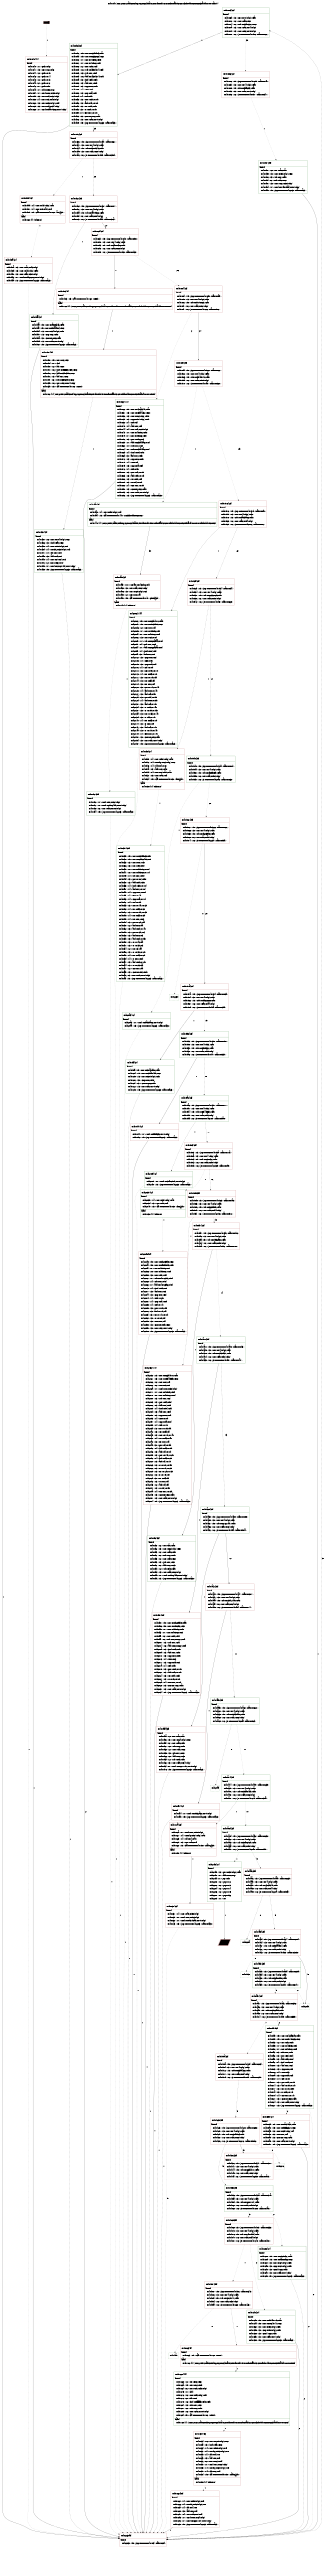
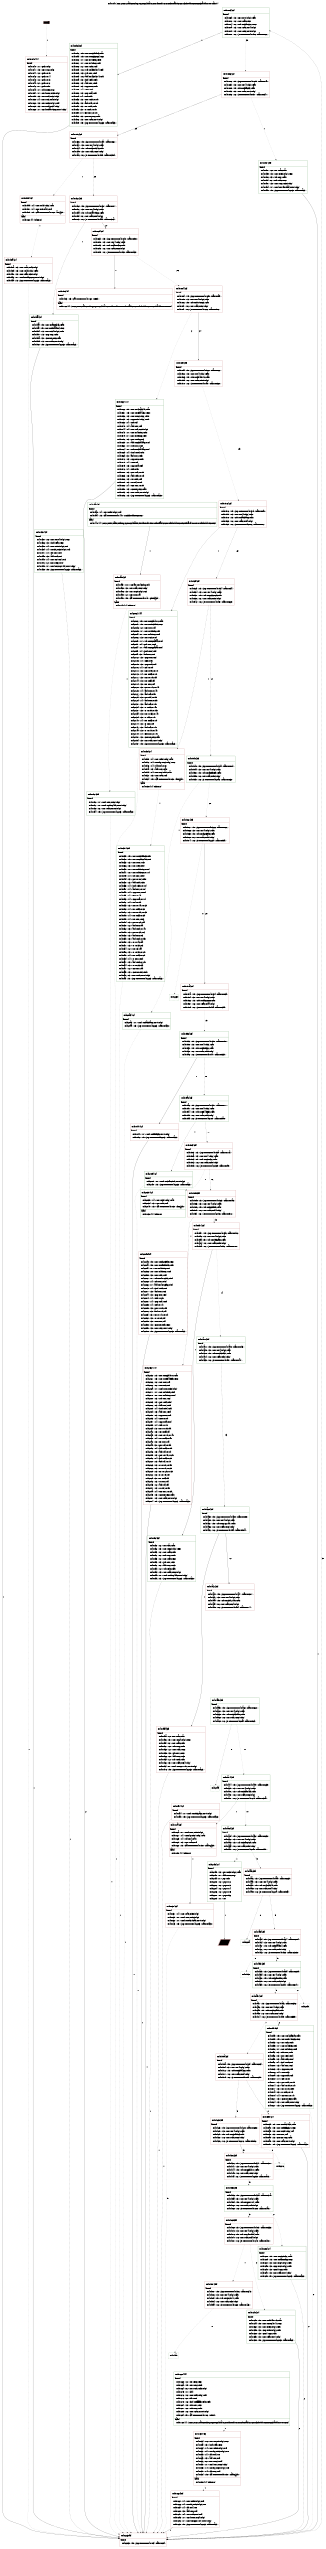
(93, 128) -> (170, 115)
(98, 374) -> none
(184, 445) -> none
(150, 551) -> (150, 551)
(150, 1077) -> none
(163, 1234) -> none
(176, 1654) -> none
(232, 1654) -> none
(207, 1706) -> none
(307, 1978) -> (277, 1958)
(287, 2111) -> (257, 2098)
(219, 2165) -> (249, 2182)
(238, 2356) -> none
